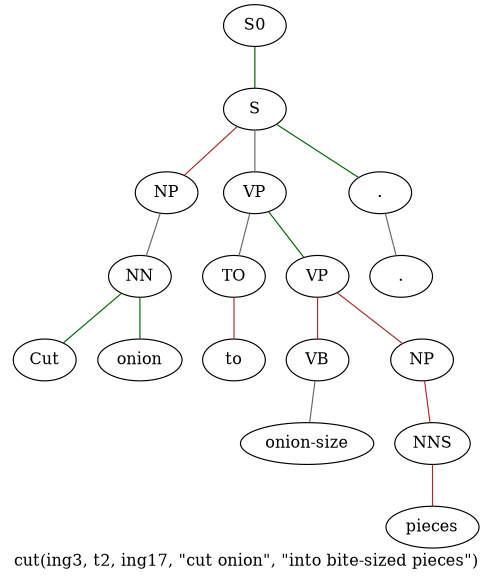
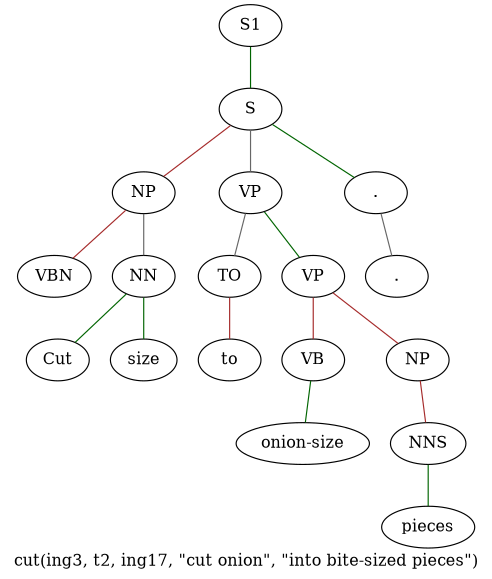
(255, 26) -> (251, 26)
none -> (54, 276)
(140, 360) -> (144, 360)
(312, 402) -> (308, 402)
(433, 485) -> (428, 485)
